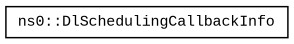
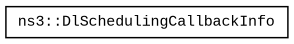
(147, 22) -> (147, 22)
